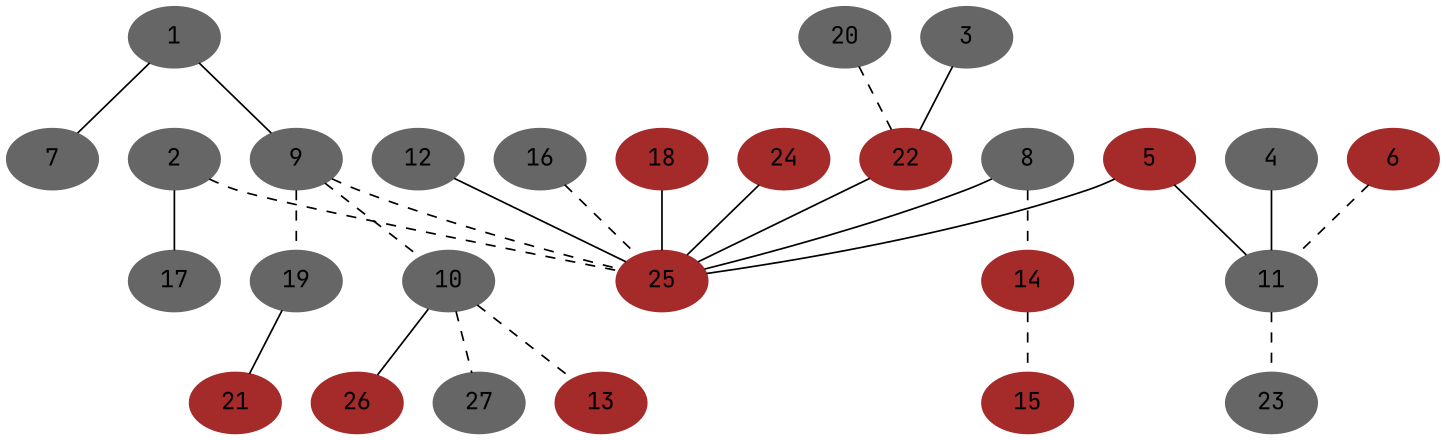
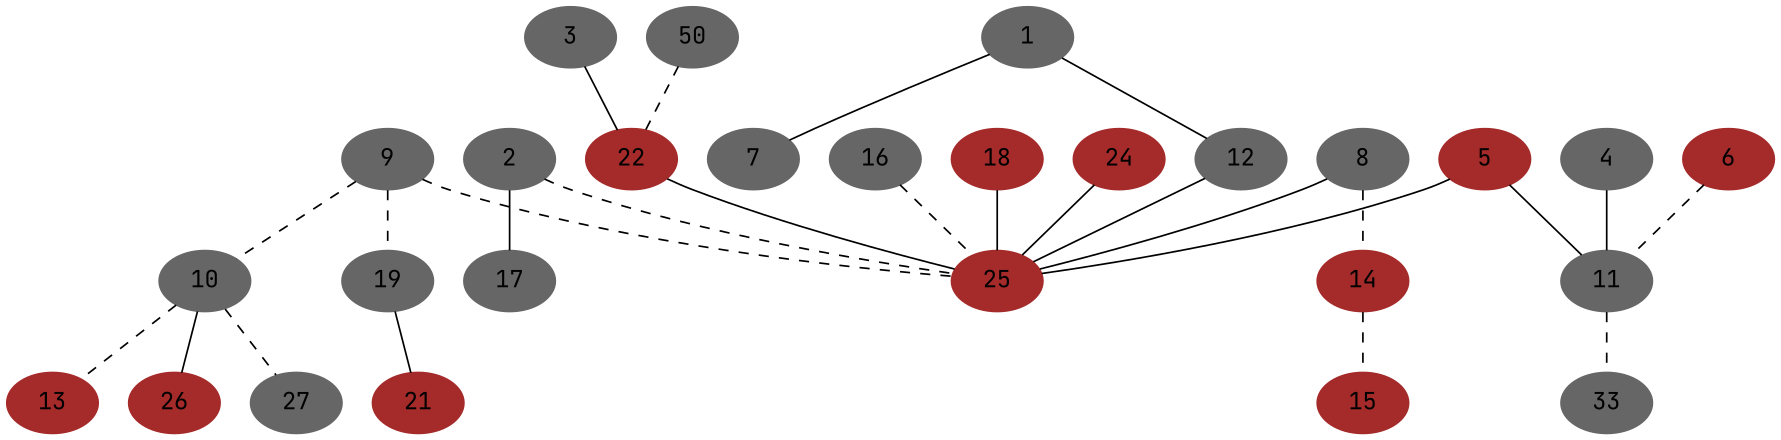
(845, 37) -> (692, 37)
(235, 98) -> (1134, 98)
(1271, 403) -> (1607, 403)
